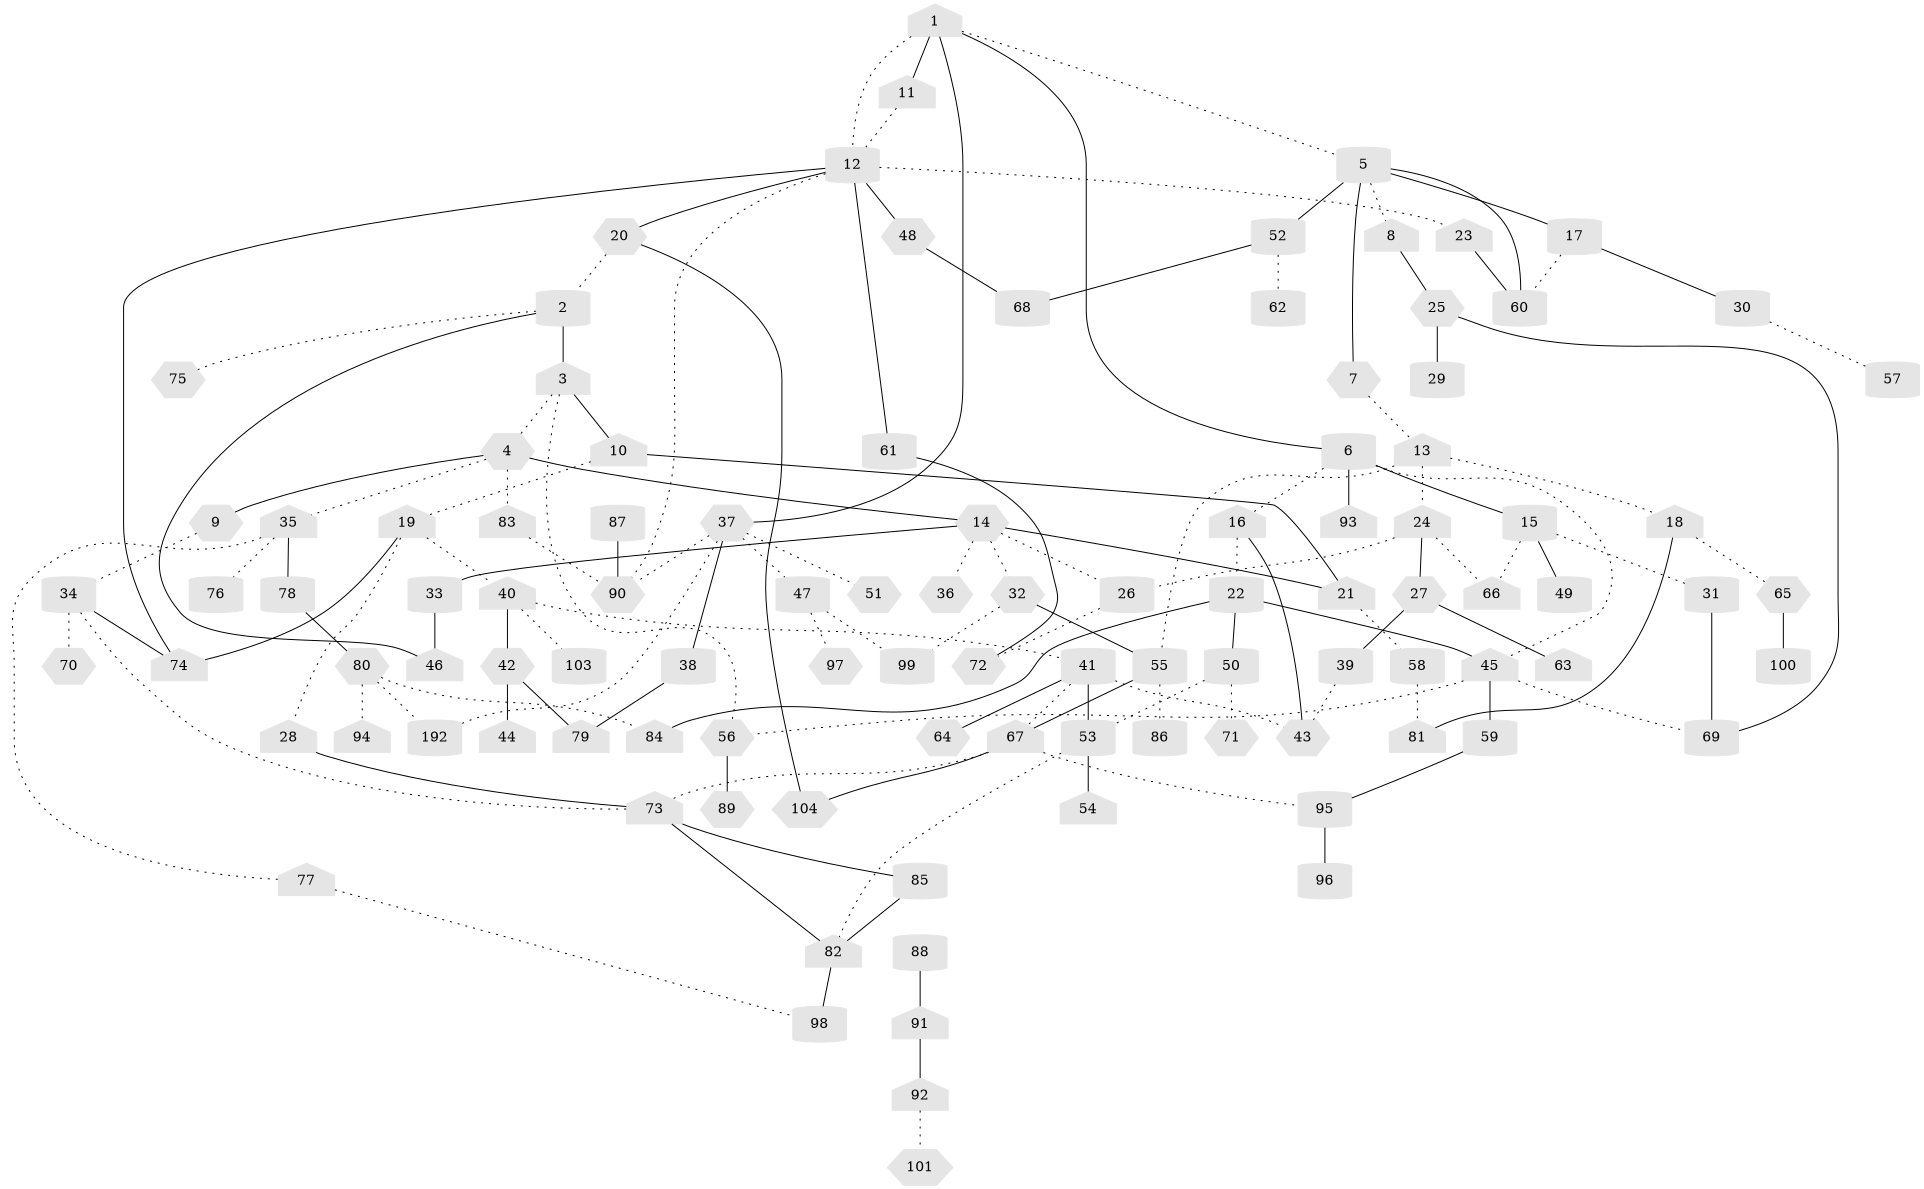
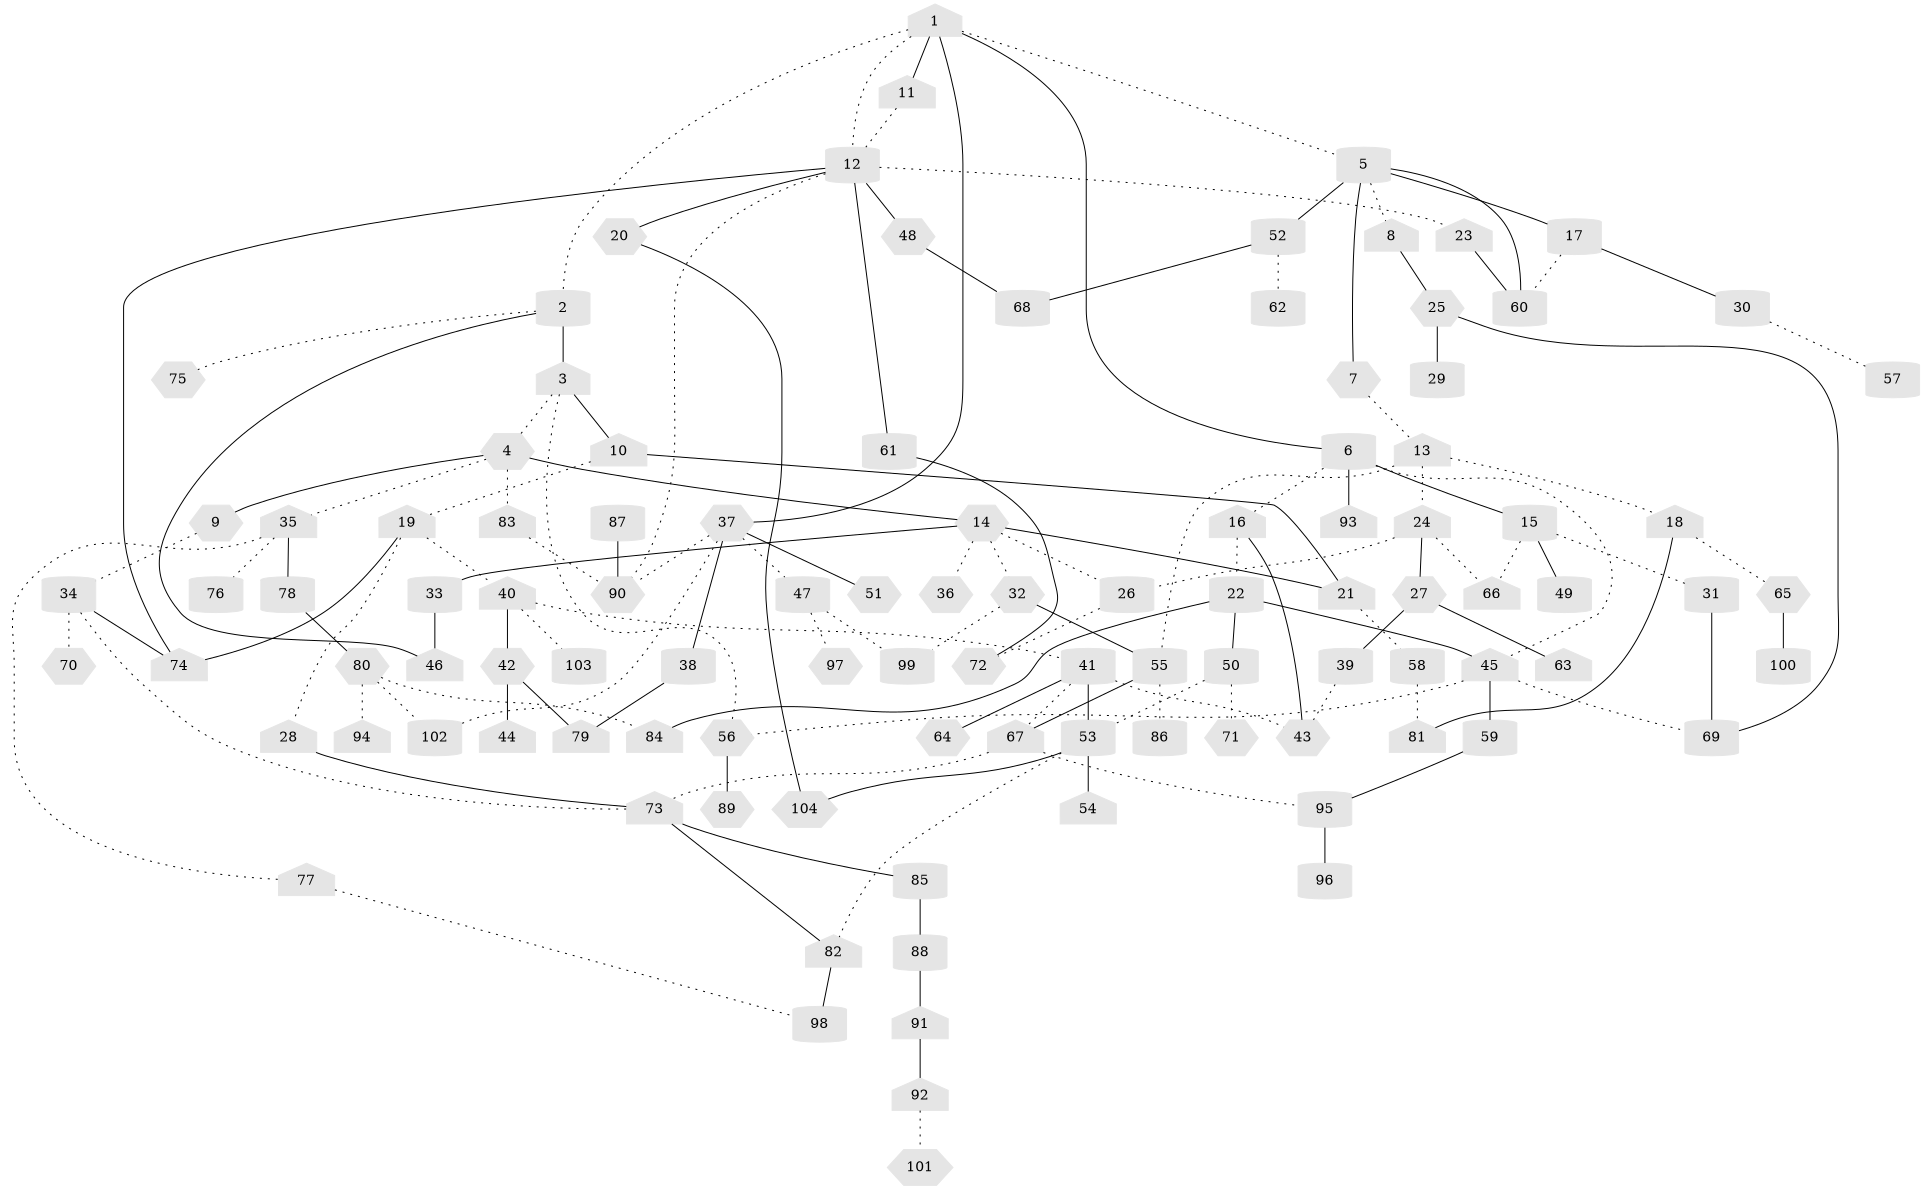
(592, 272) -> (699, 119)
(801, 559) -> (801, 559)
(435, 738) -> (435, 738)
(908, 776) -> (945, 776)
(873, 920) -> (920, 917)
